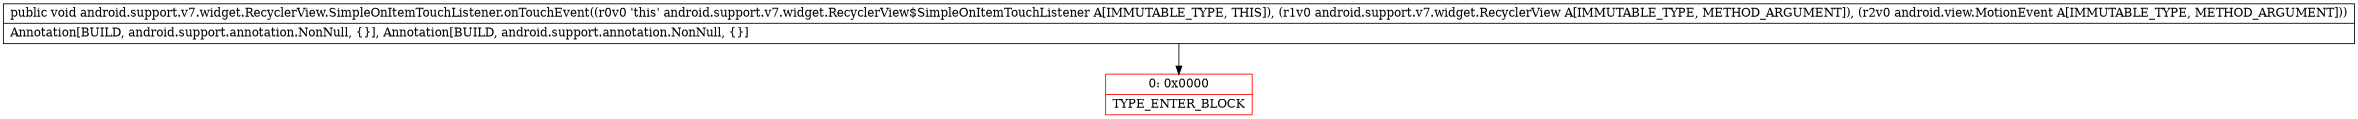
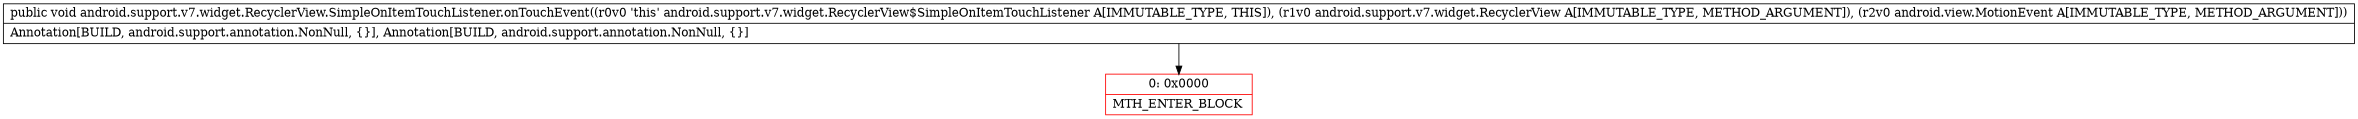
(1179, 104) -> (1178, 104)
